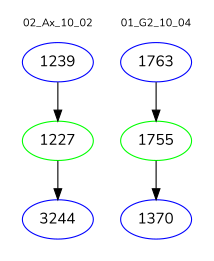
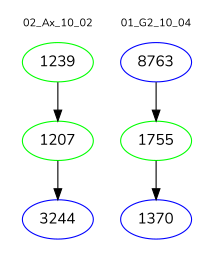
(58, 62) -> (58, 62)
(156, 62) -> (156, 62)
(58, 141) -> (58, 141)
